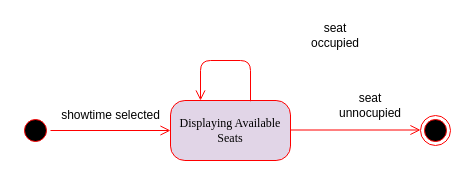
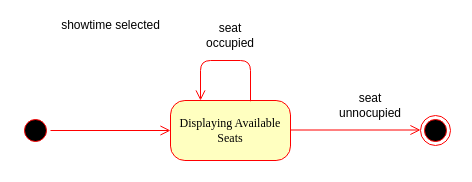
(336, 36) -> (231, 36)
(111, 116) -> (111, 26)
(231, 131) -> (231, 131)
